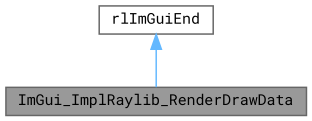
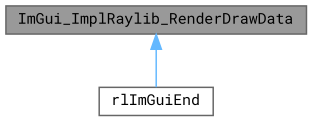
(156, 68) -> (156, 68)
